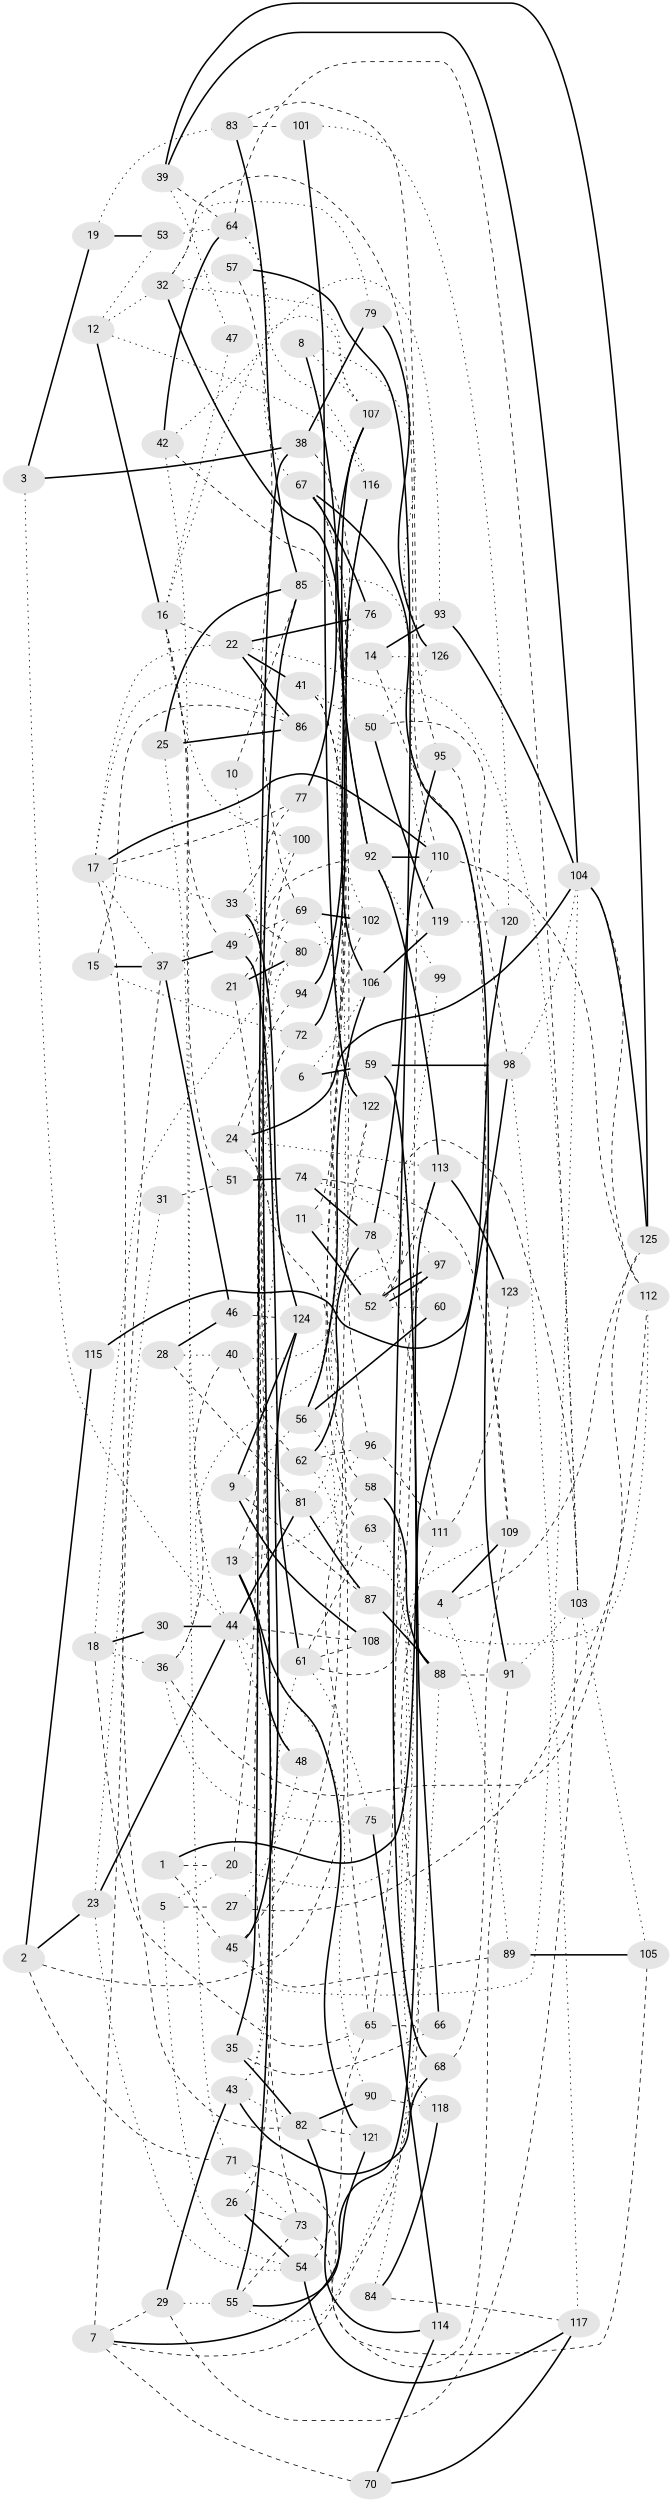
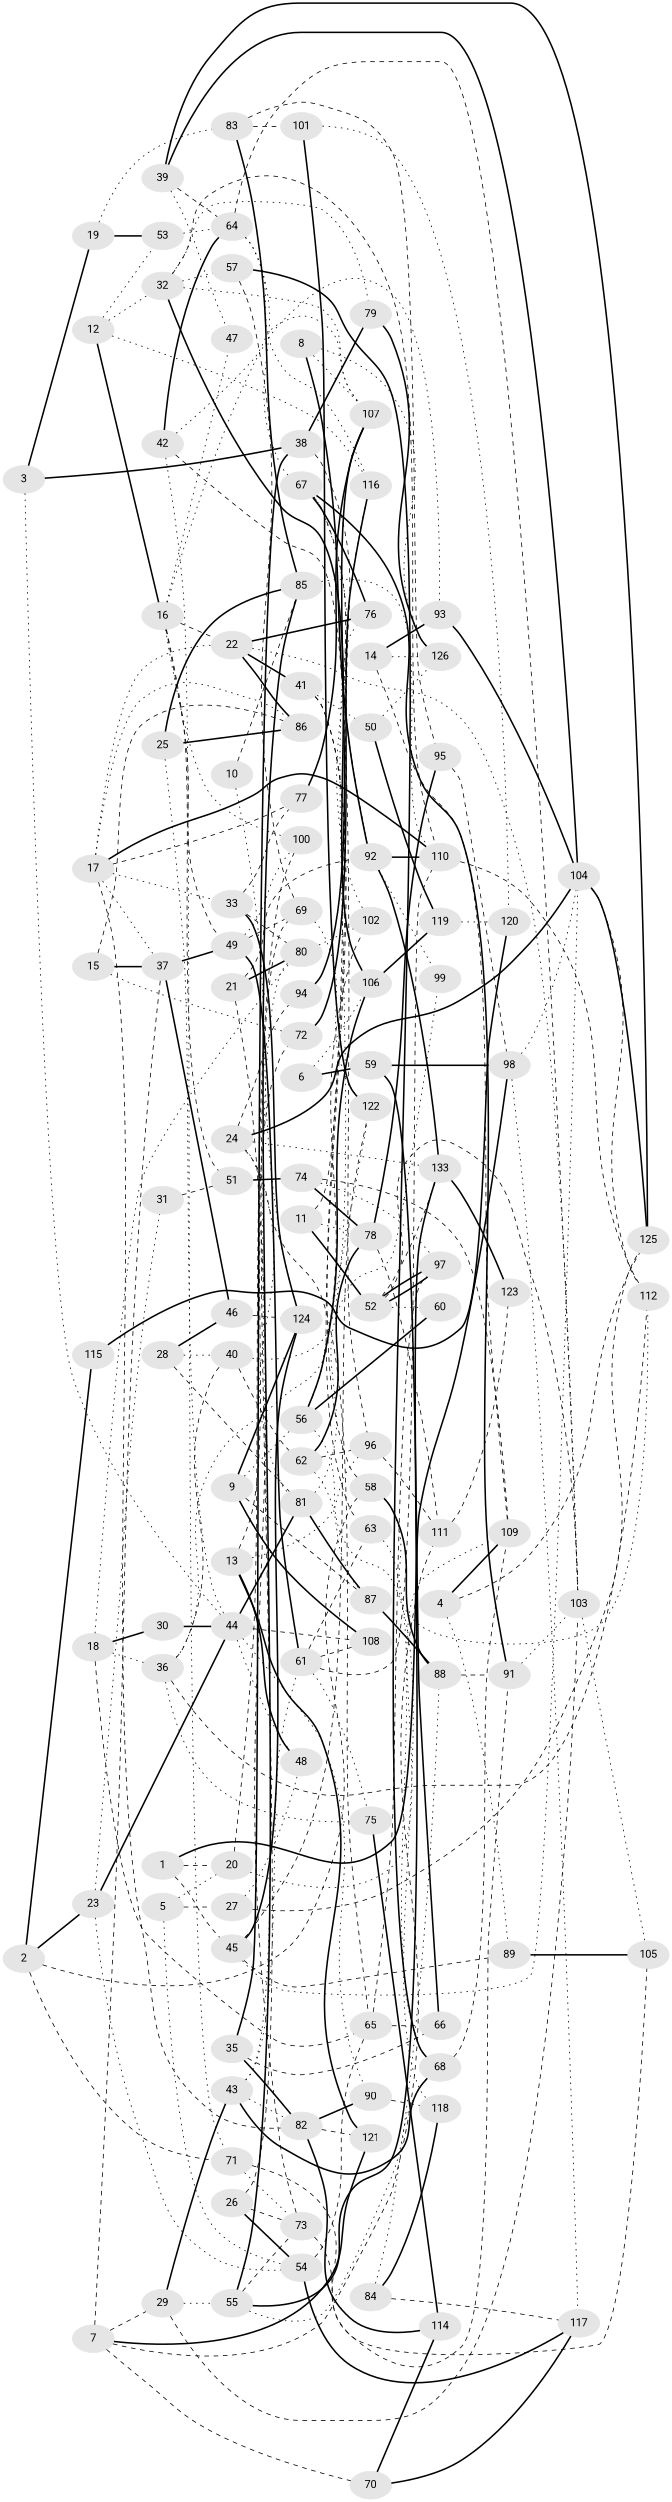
(485, 785) -> none
(336, 916) -> none
(440, 1169) -> (440, 1169)
